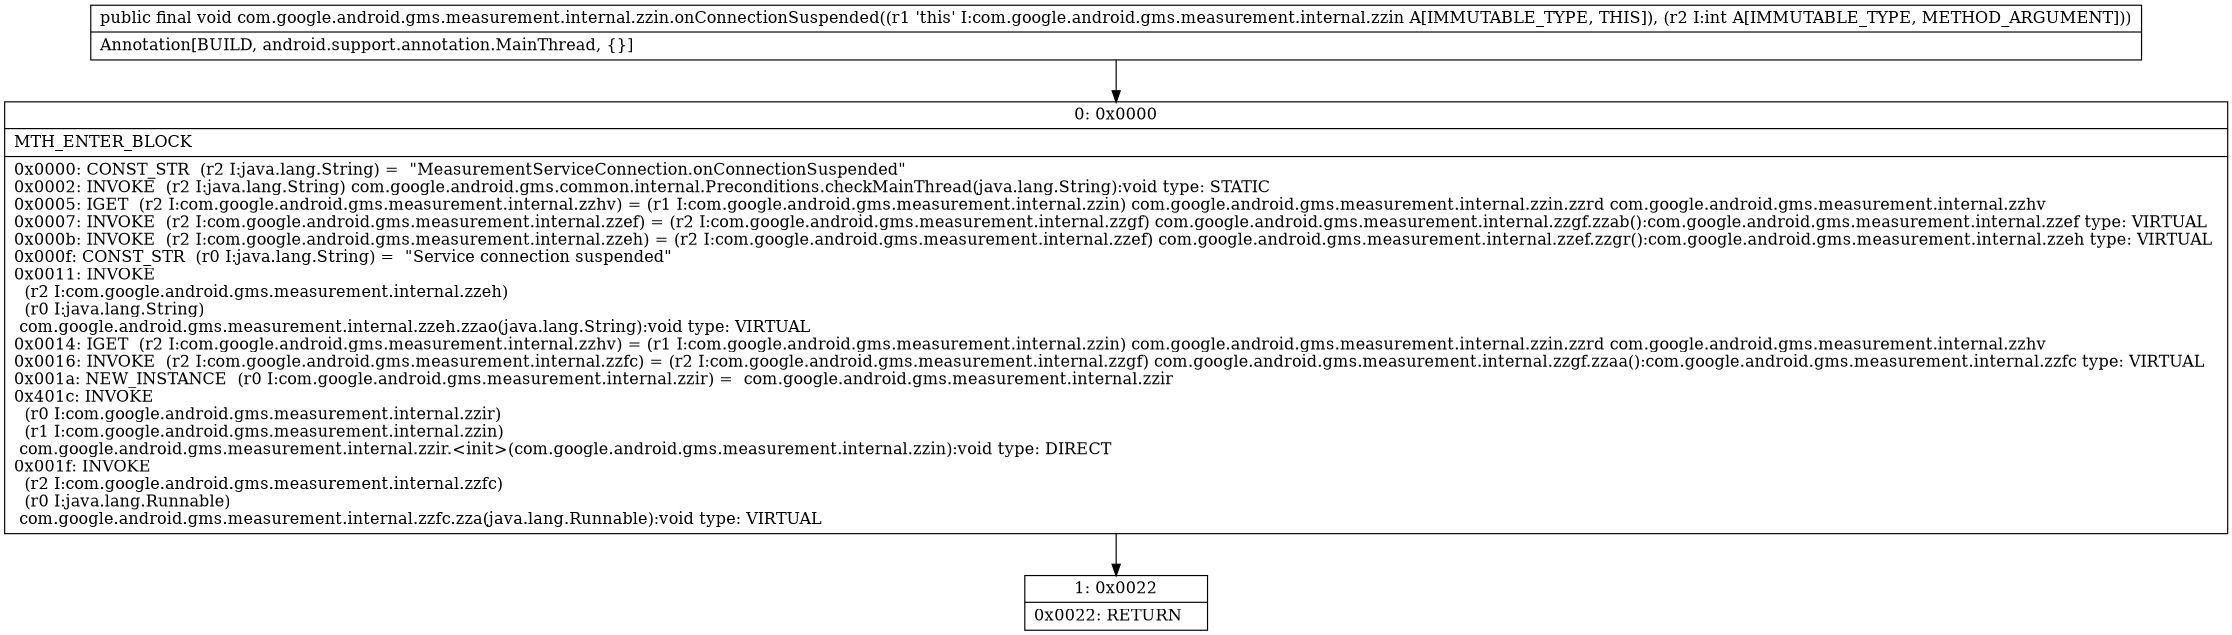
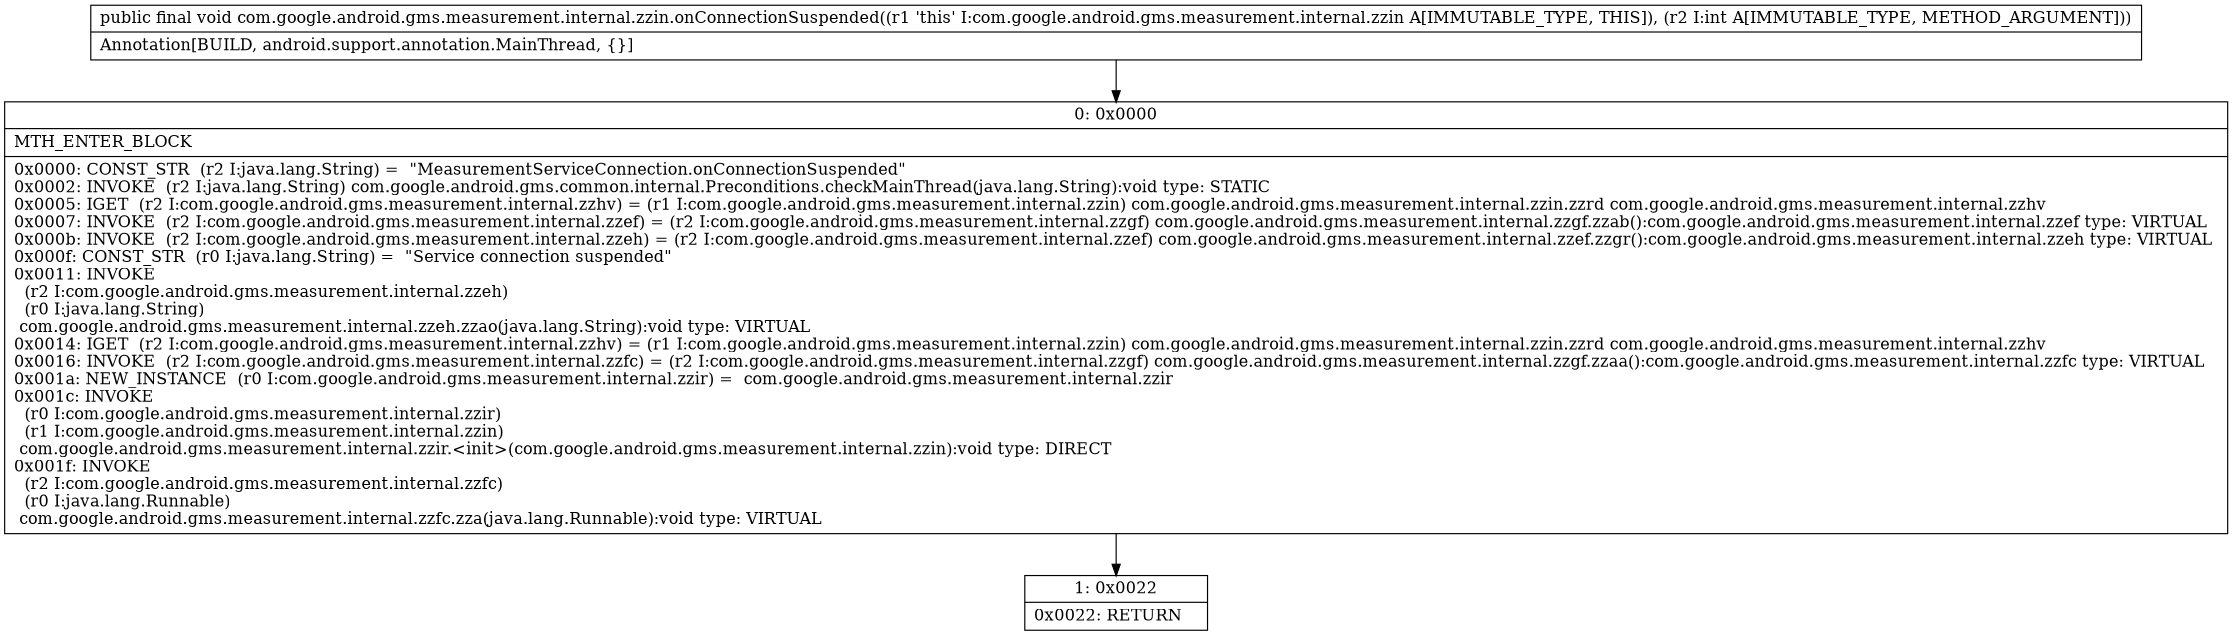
(90, 397) -> (90, 397)
